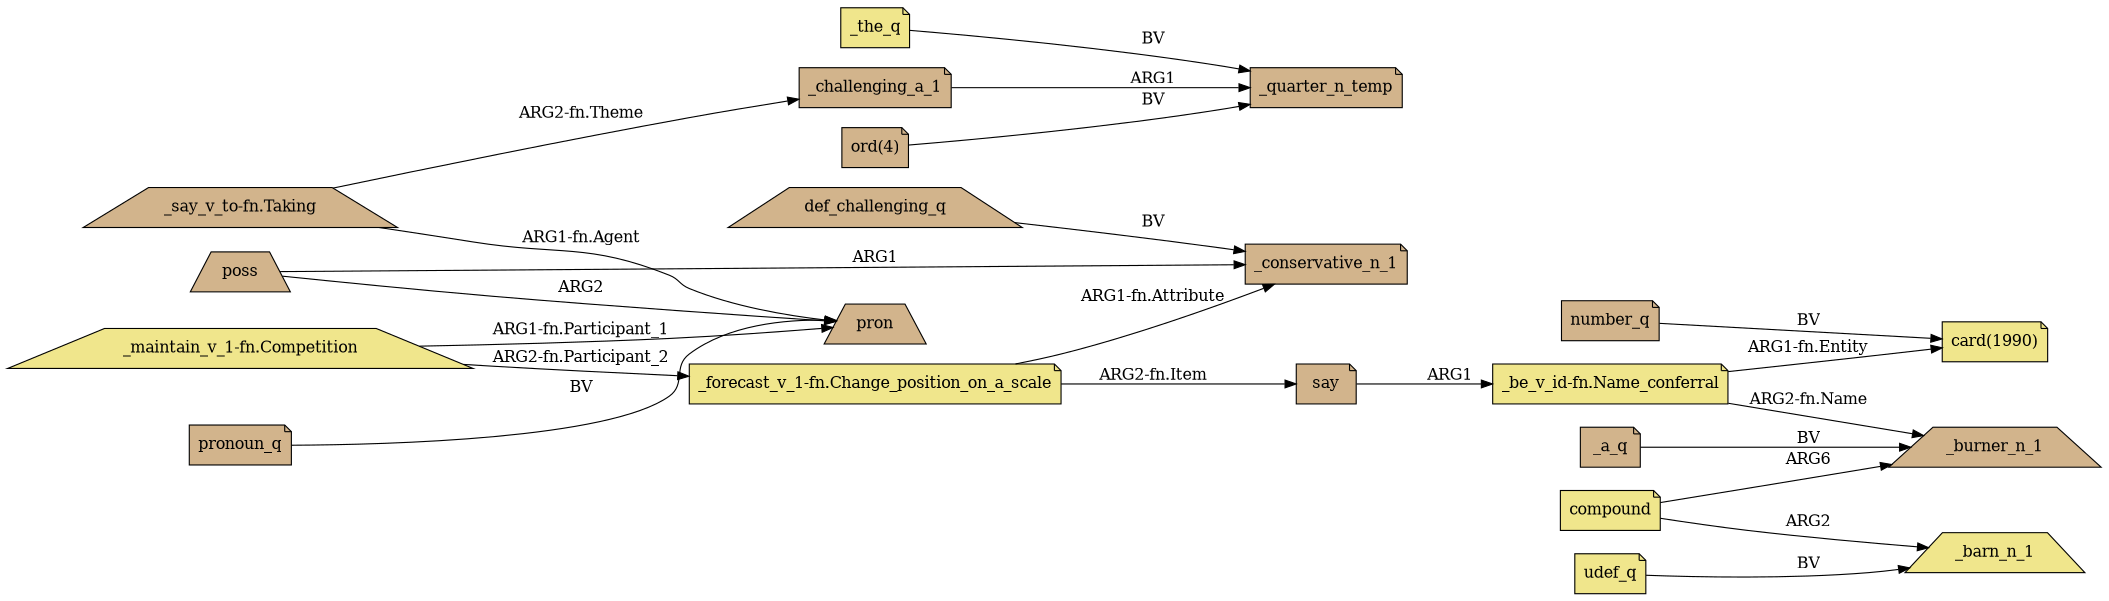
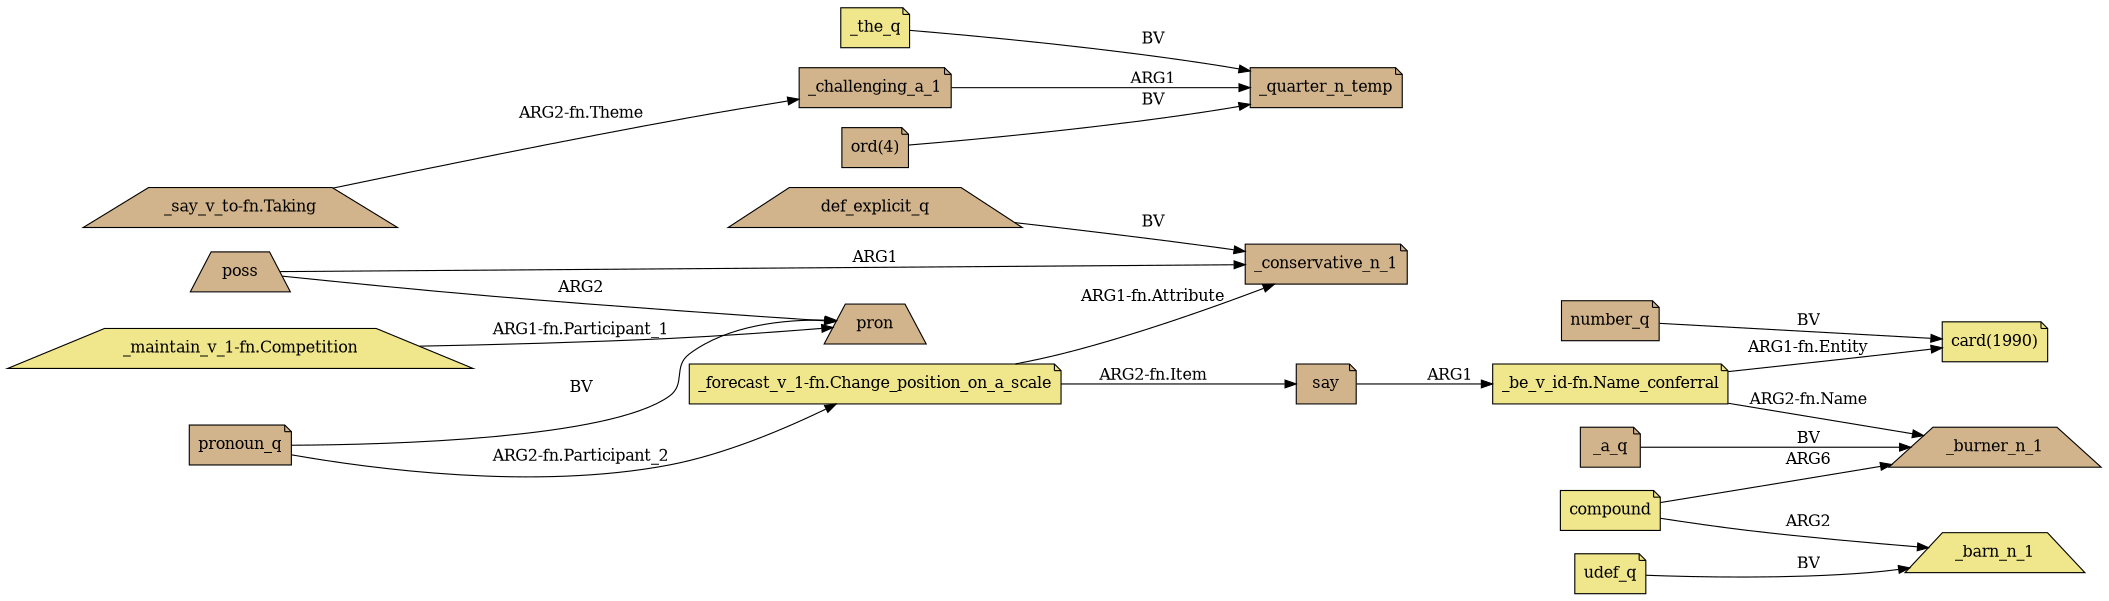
(875, 208) -> (875, 208)
(606, 256) -> none
(570, 370) -> (563, 476)
